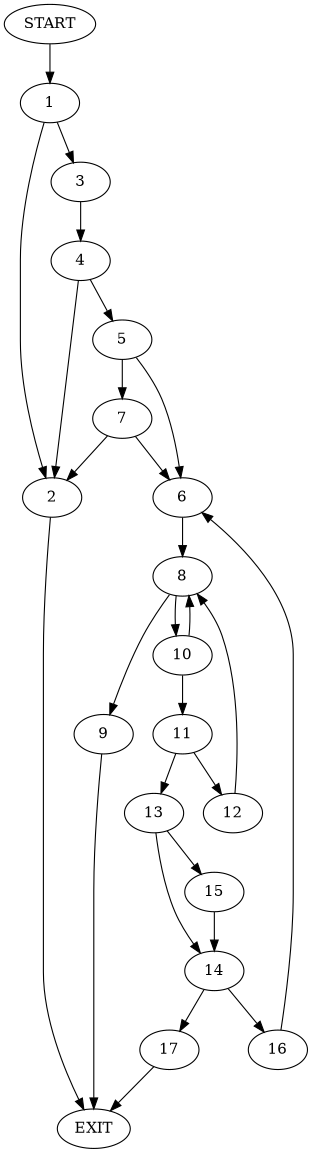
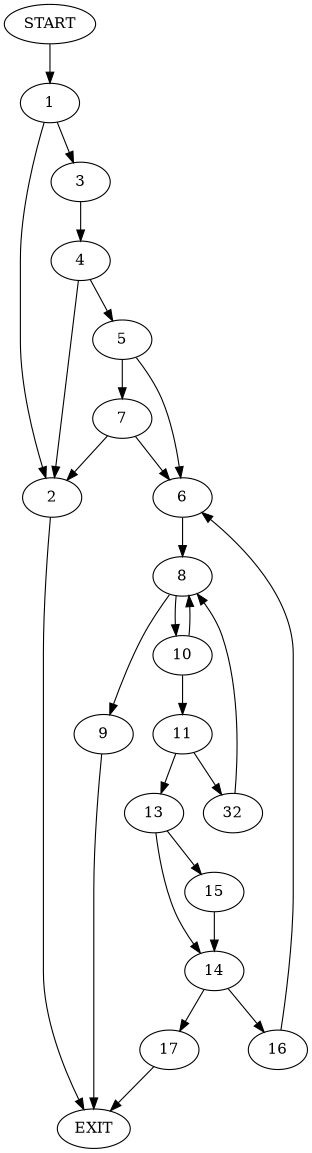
(233, 813) -> (233, 813)
